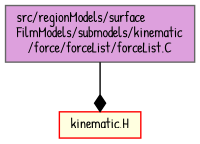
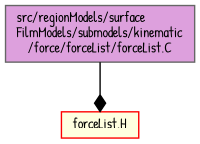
(100, 125) -> (100, 125)
